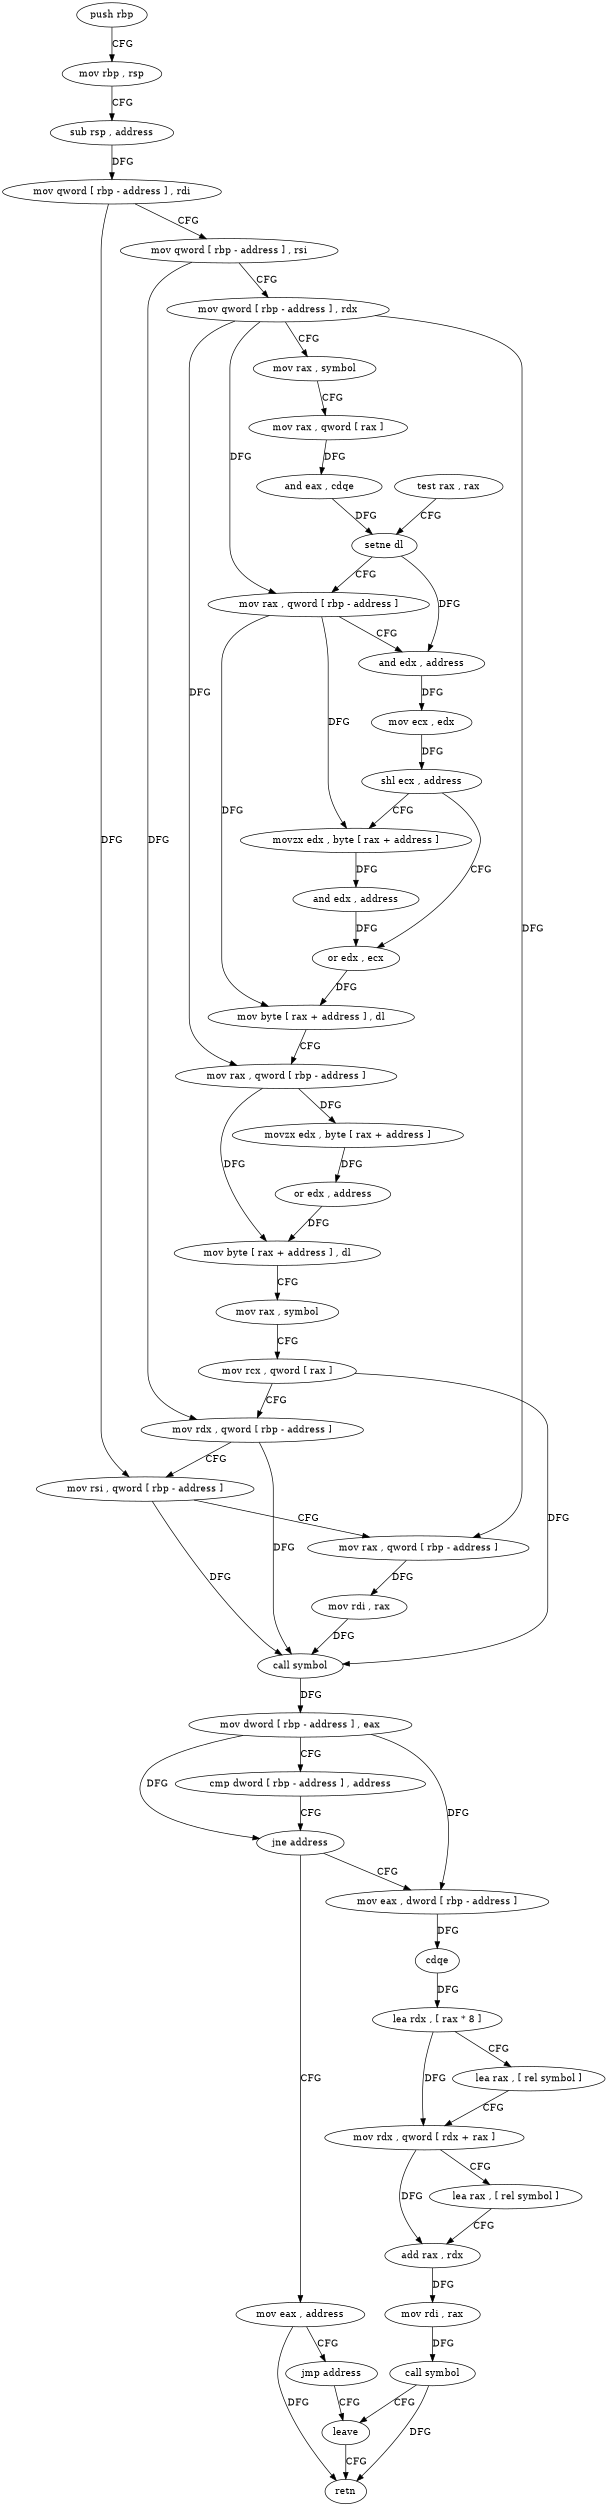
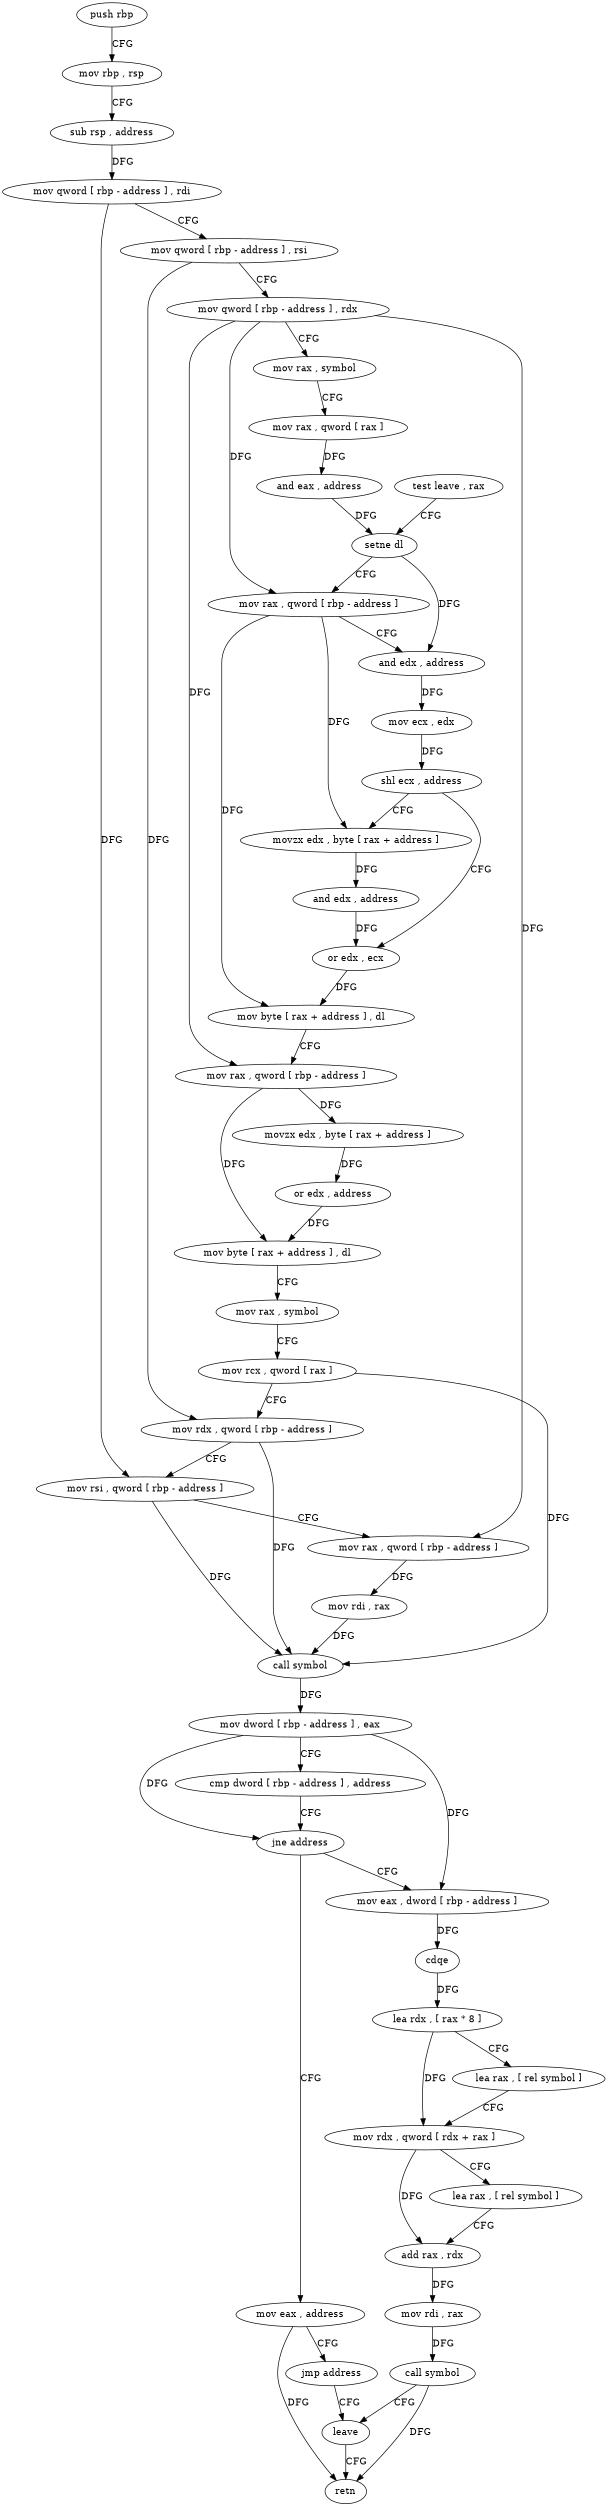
(319, 487) -> (319, 487)
(449, 487) -> (449, 487)
